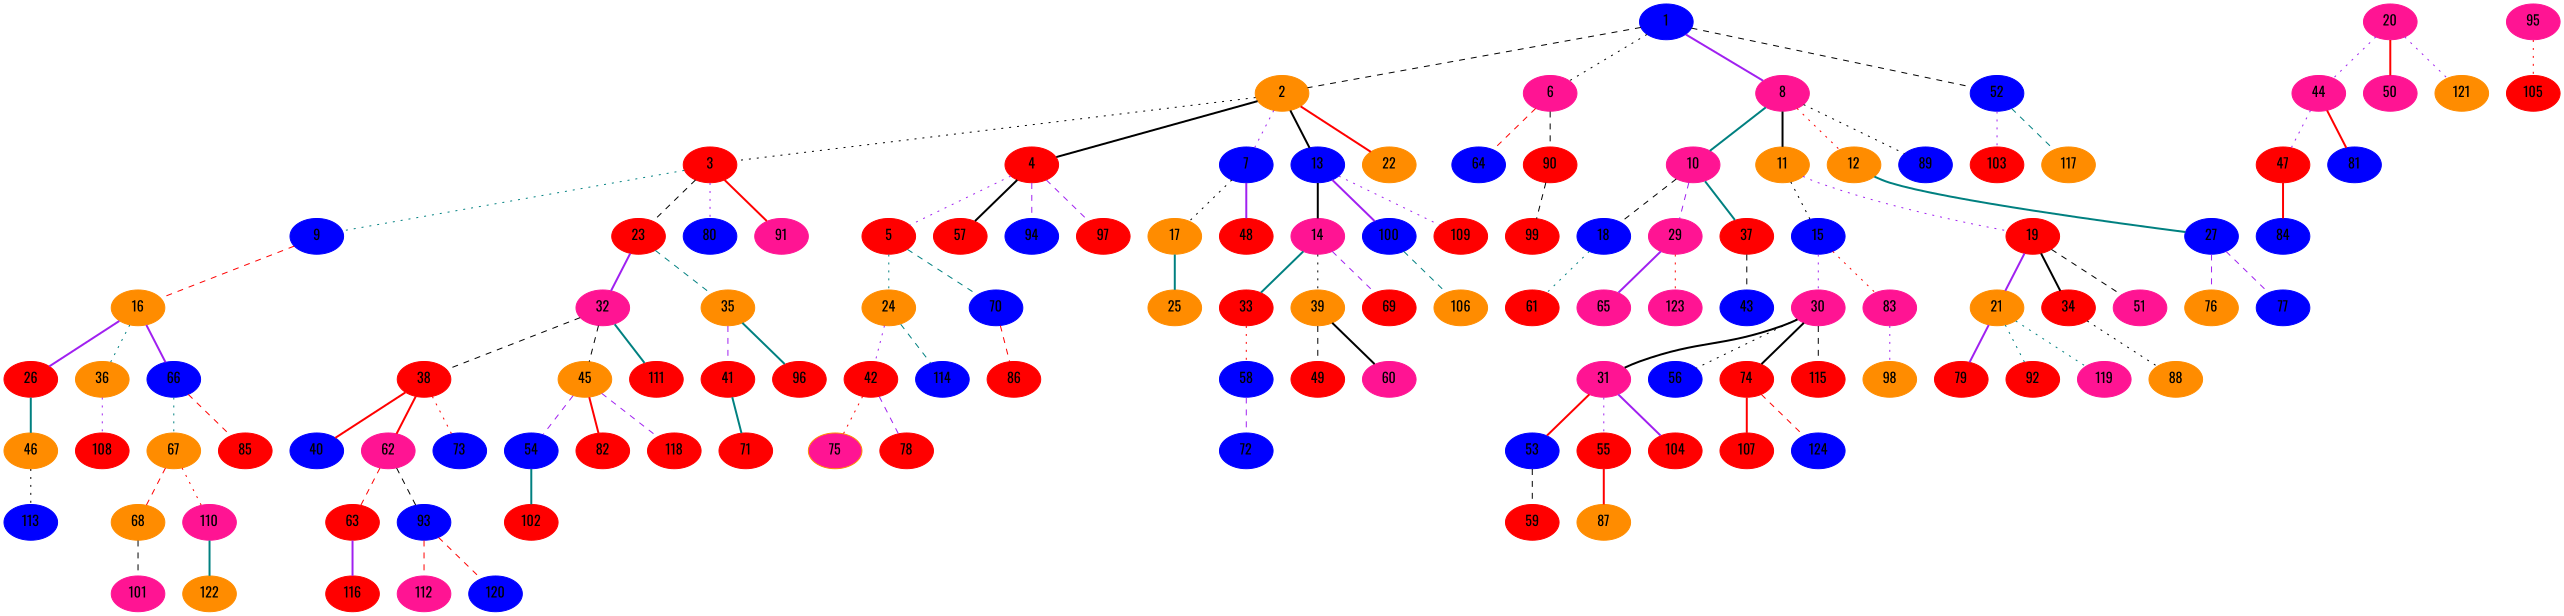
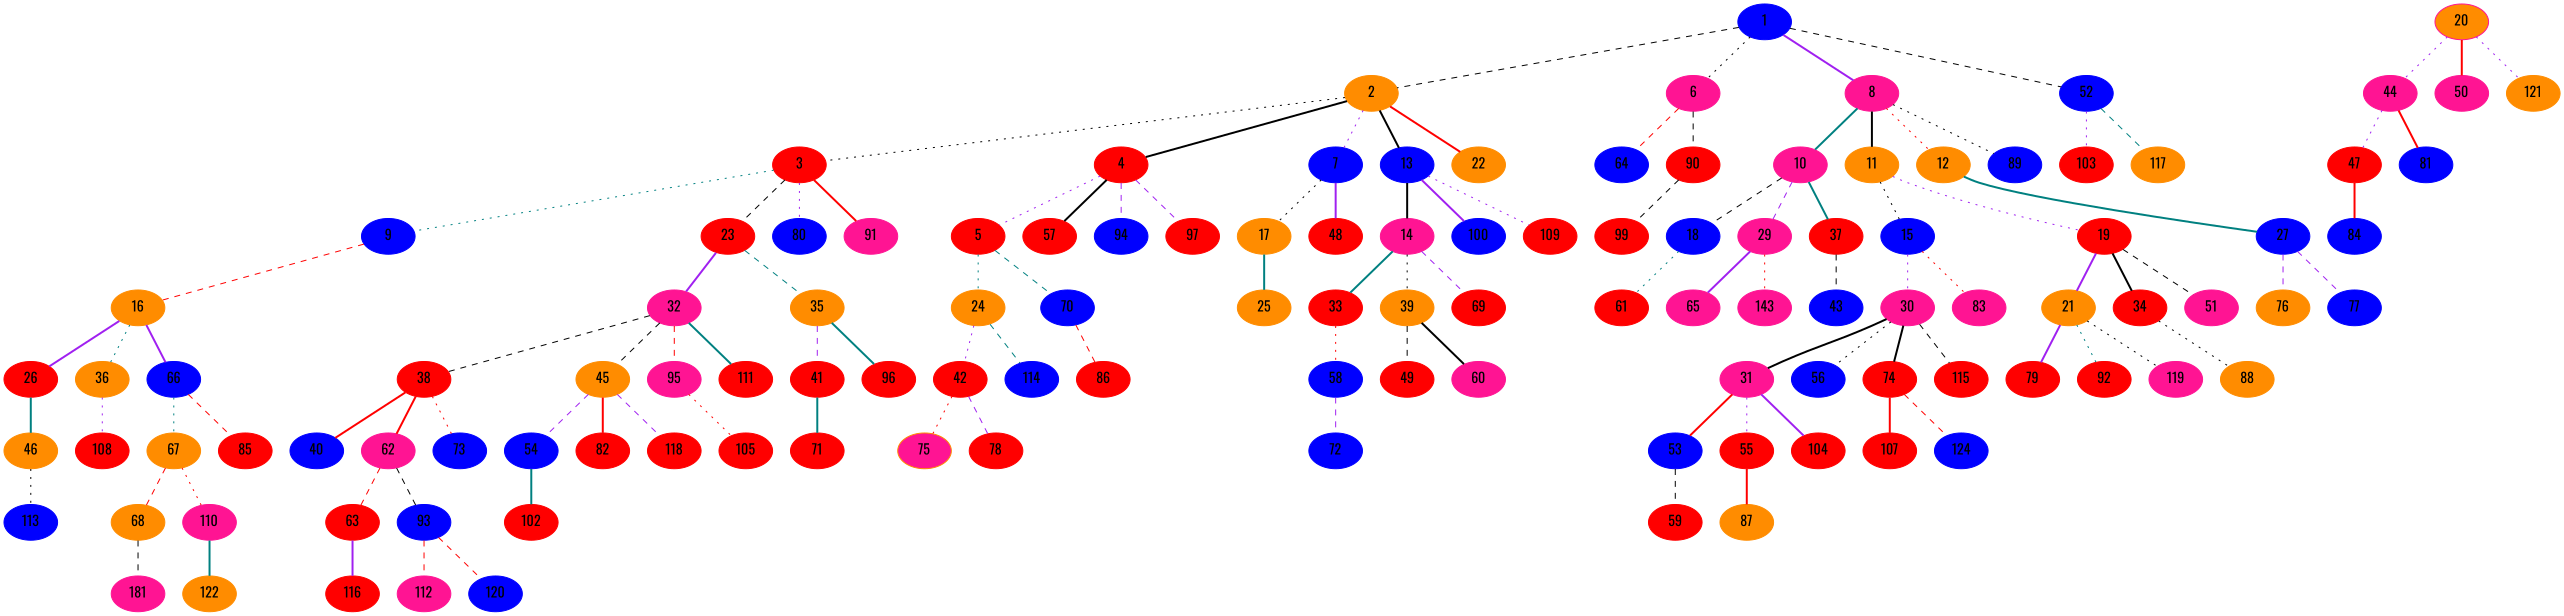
(2390, 22) -> (2462, 22)
(1461, 308) -> none
(1675, 308) -> (1765, 308)
none -> (674, 344)
(2051, 344) -> (2122, 344)
(1890, 379) -> none
(138, 594) -> (138, 594)
